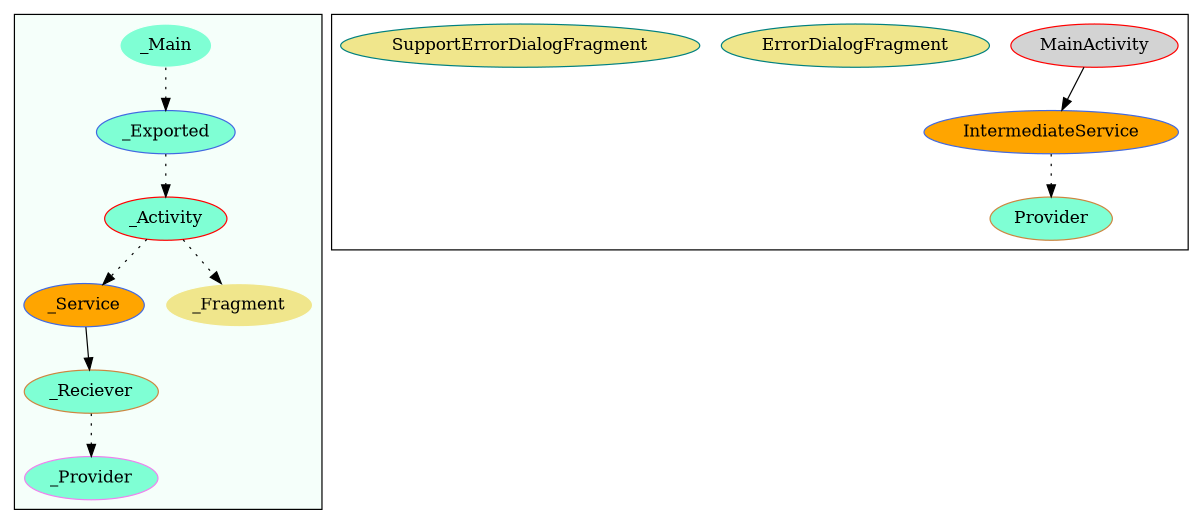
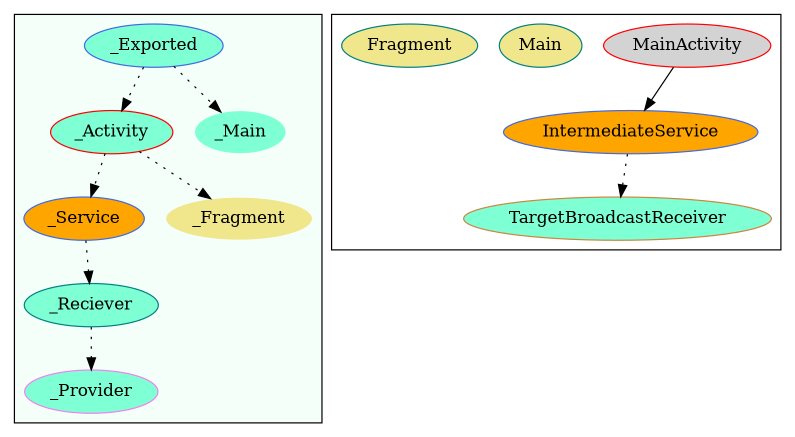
(520, 46) -> (410, 46)
(855, 46) -> (541, 46)
(166, 83) -> (193, 85)
(1051, 219) -> (618, 219)
(87, 343) -> (87, 256)
(91, 392) -> (91, 305)
